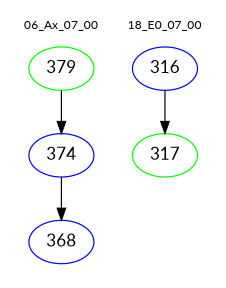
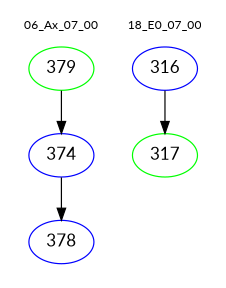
(61, 242) -> (61, 242)
